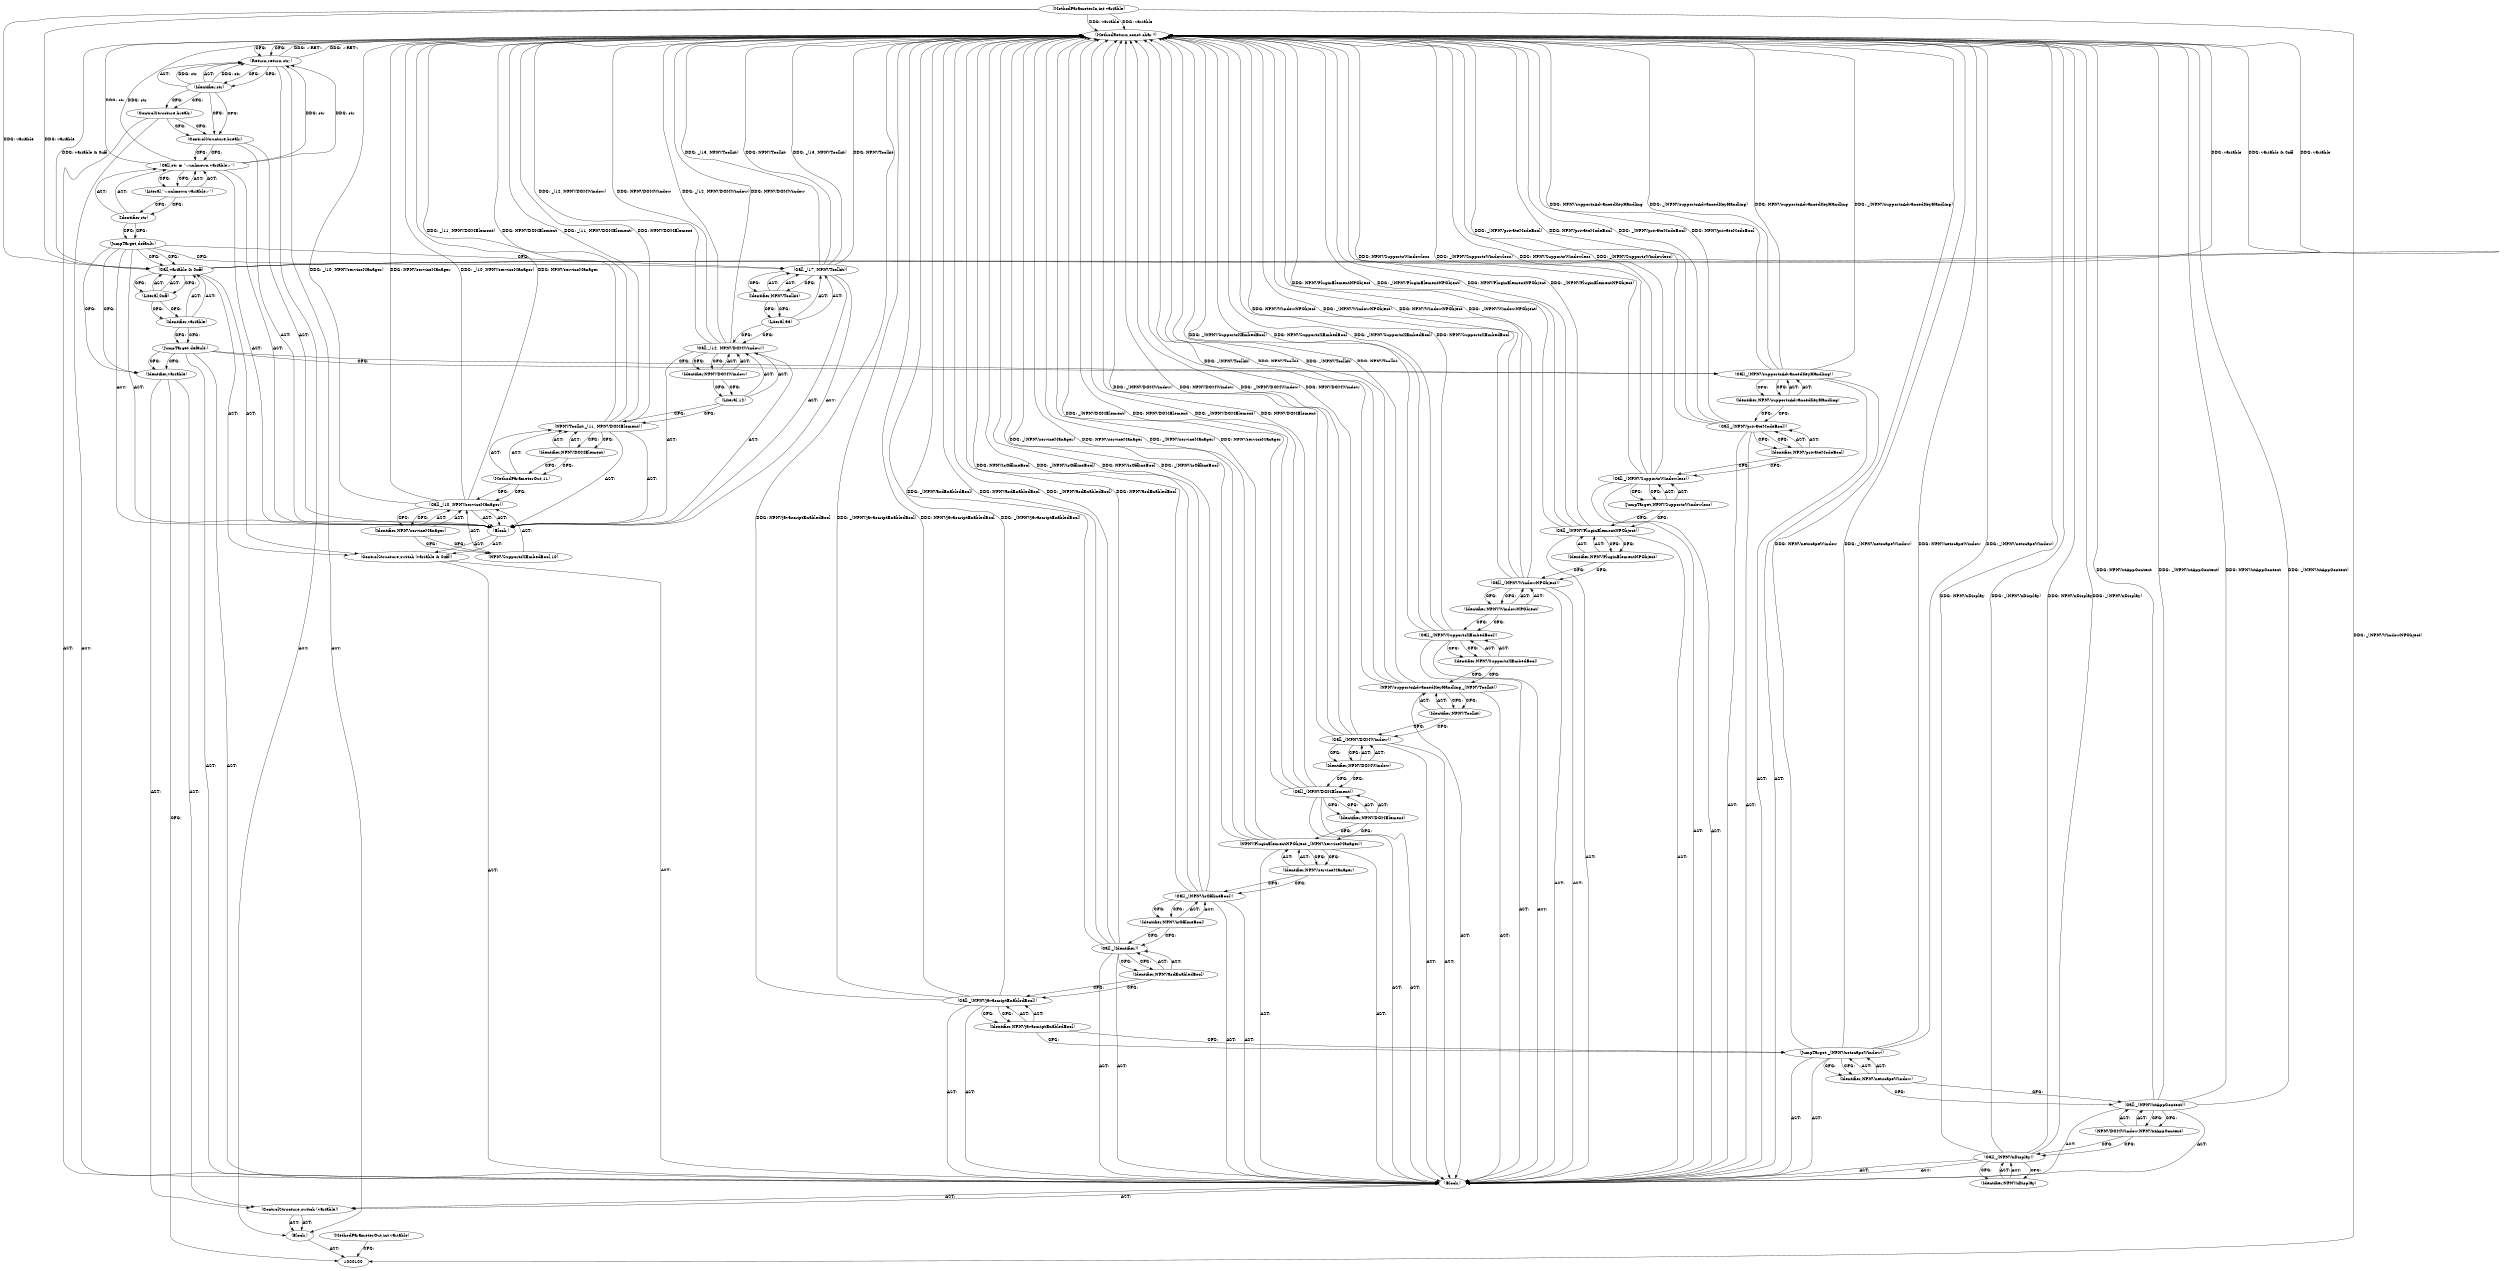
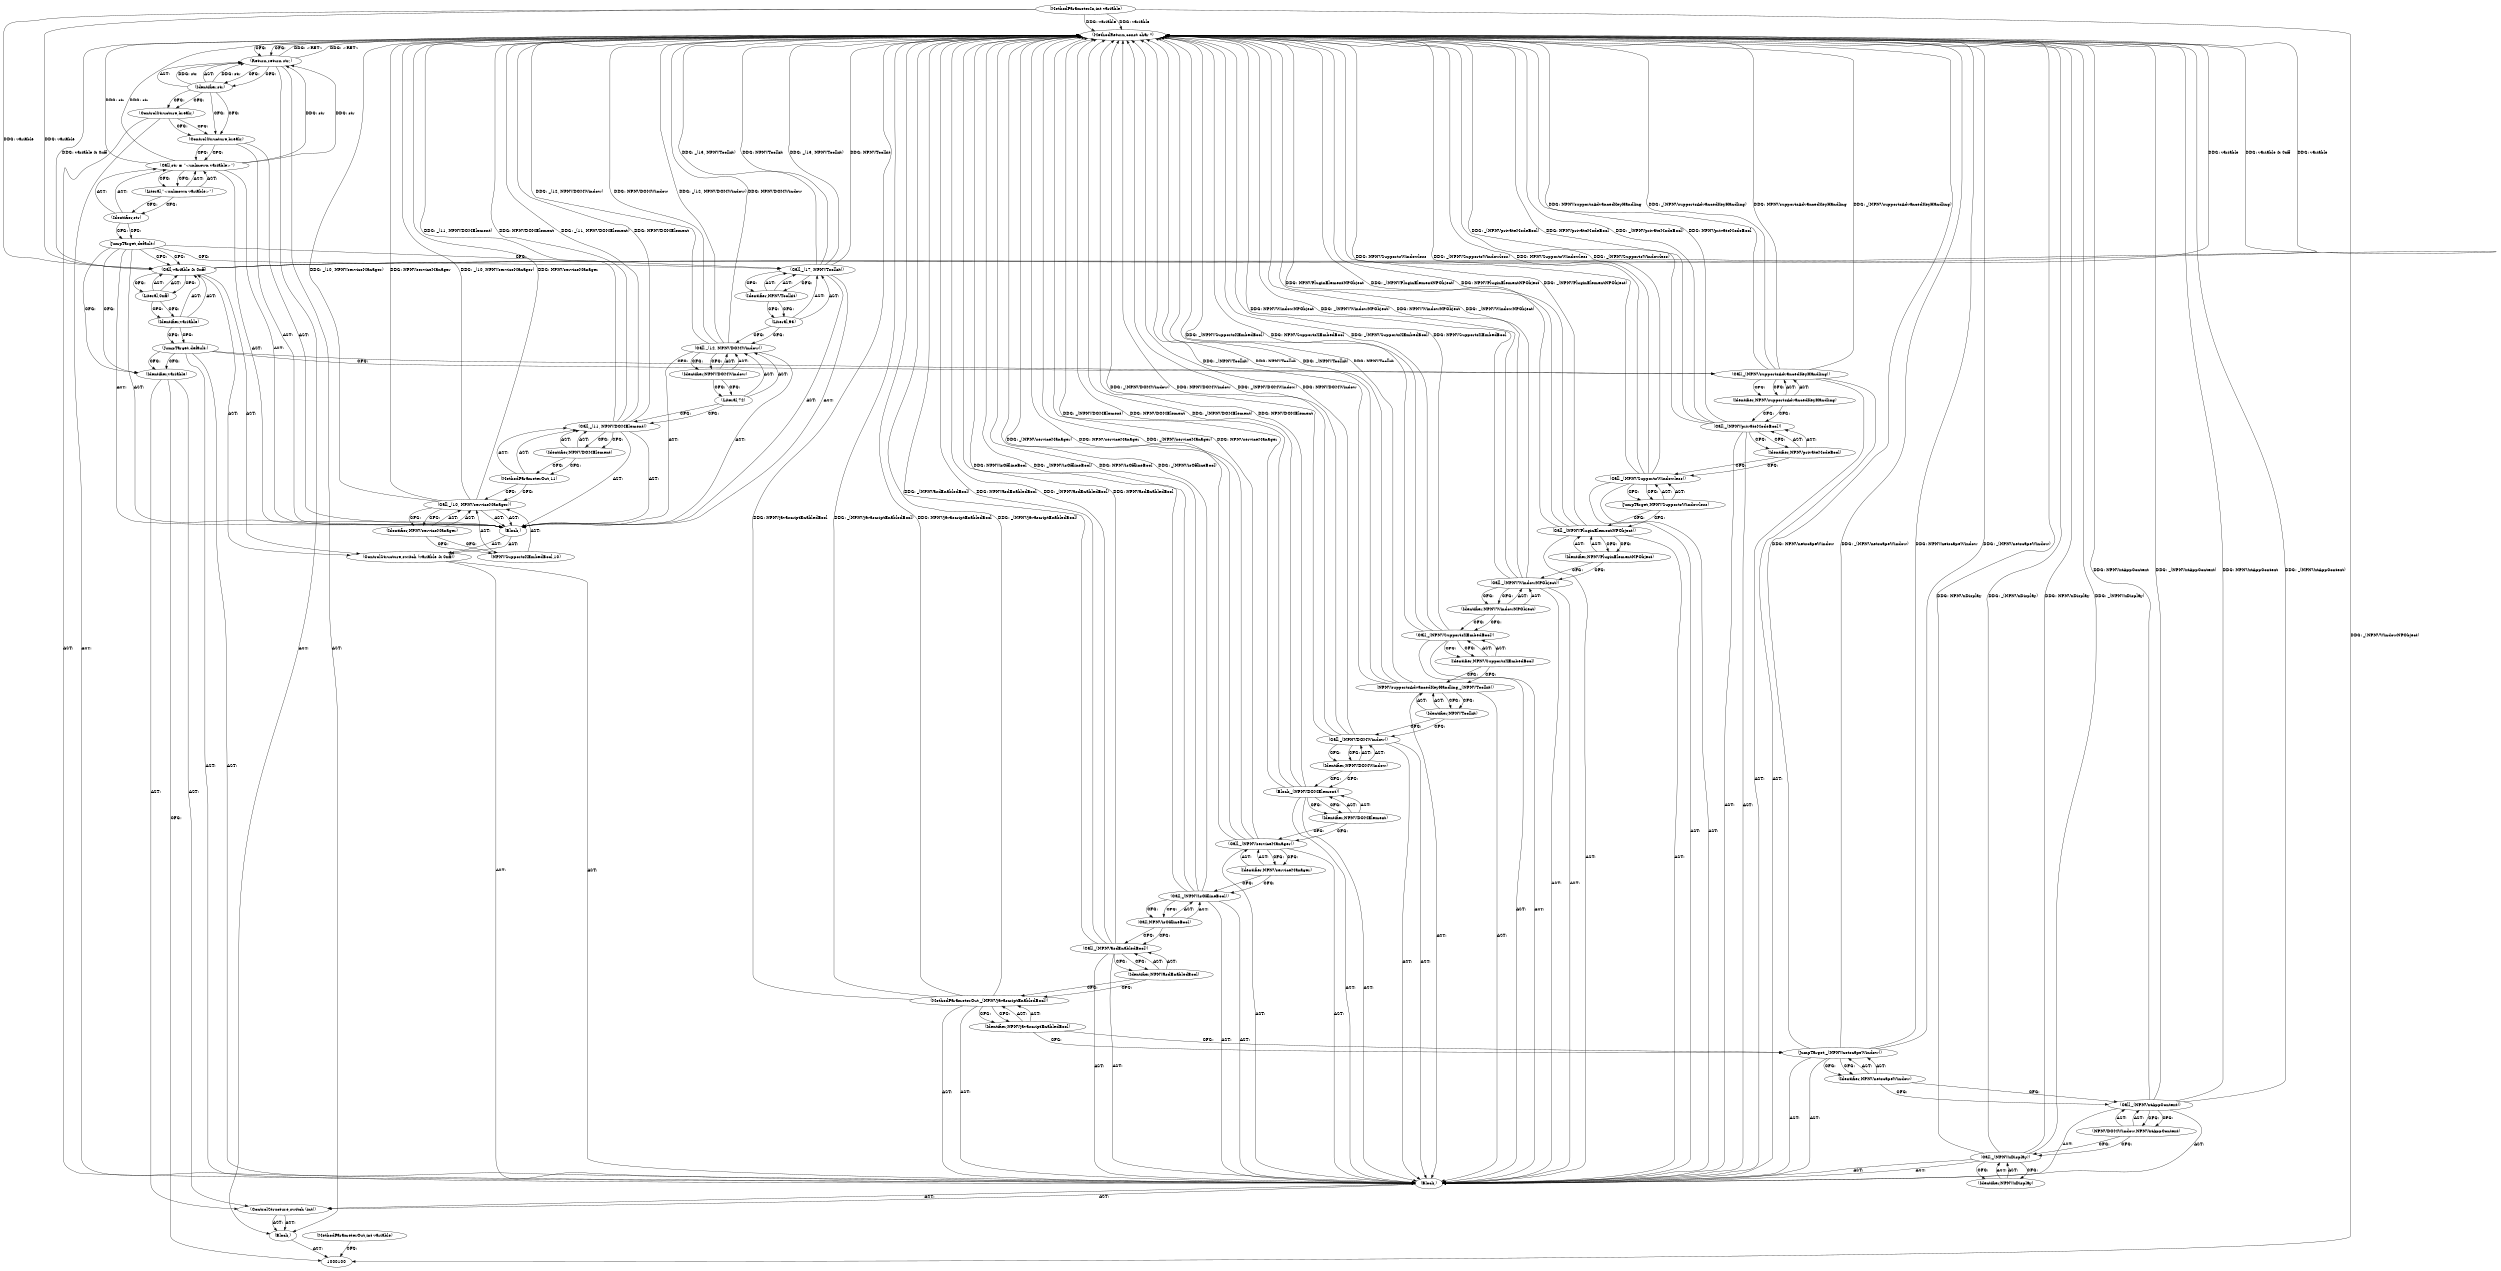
(734, 401) -> (734, 401)
(599, 427) -> (613, 427)
(1323, 792) -> (1308, 792)
(1301, 844) -> (1261, 844)
(1172, 923) -> (1164, 923)
(1120, 949) -> (1116, 949)
(998, 1001) -> (989, 1001)
(300, 1210) -> (283, 1210)
